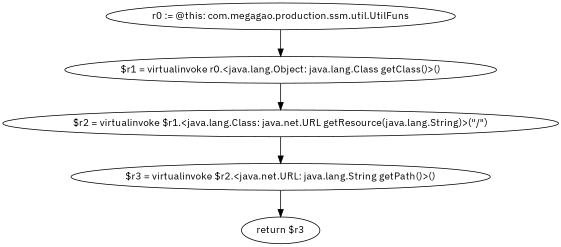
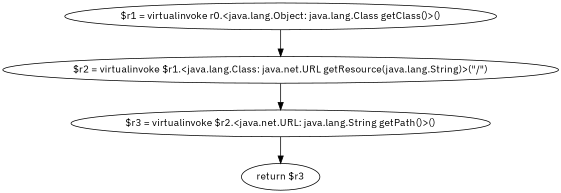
(281, 16) -> none
